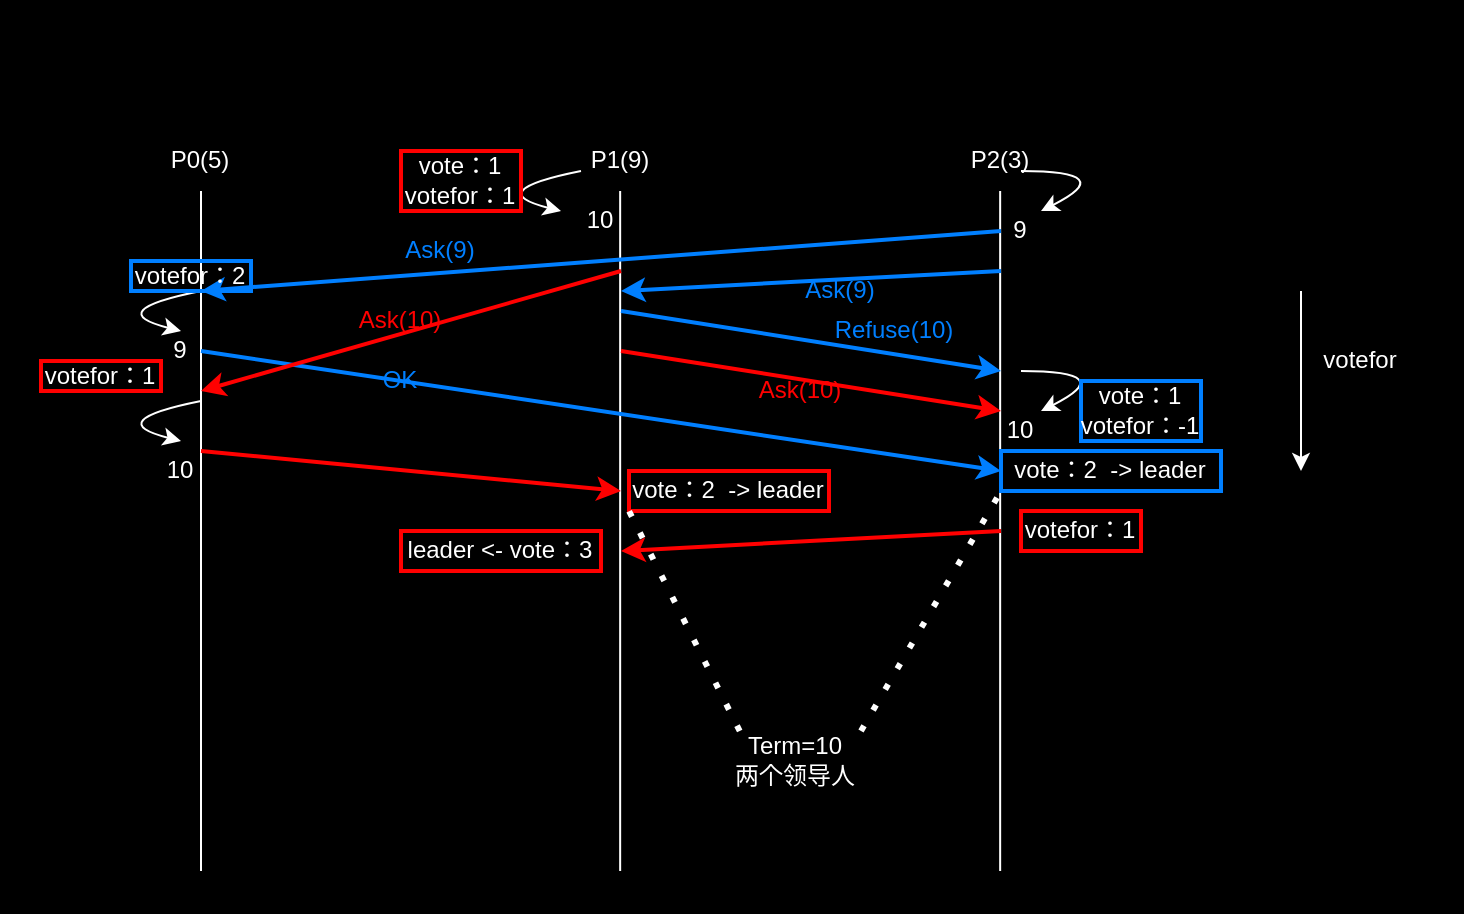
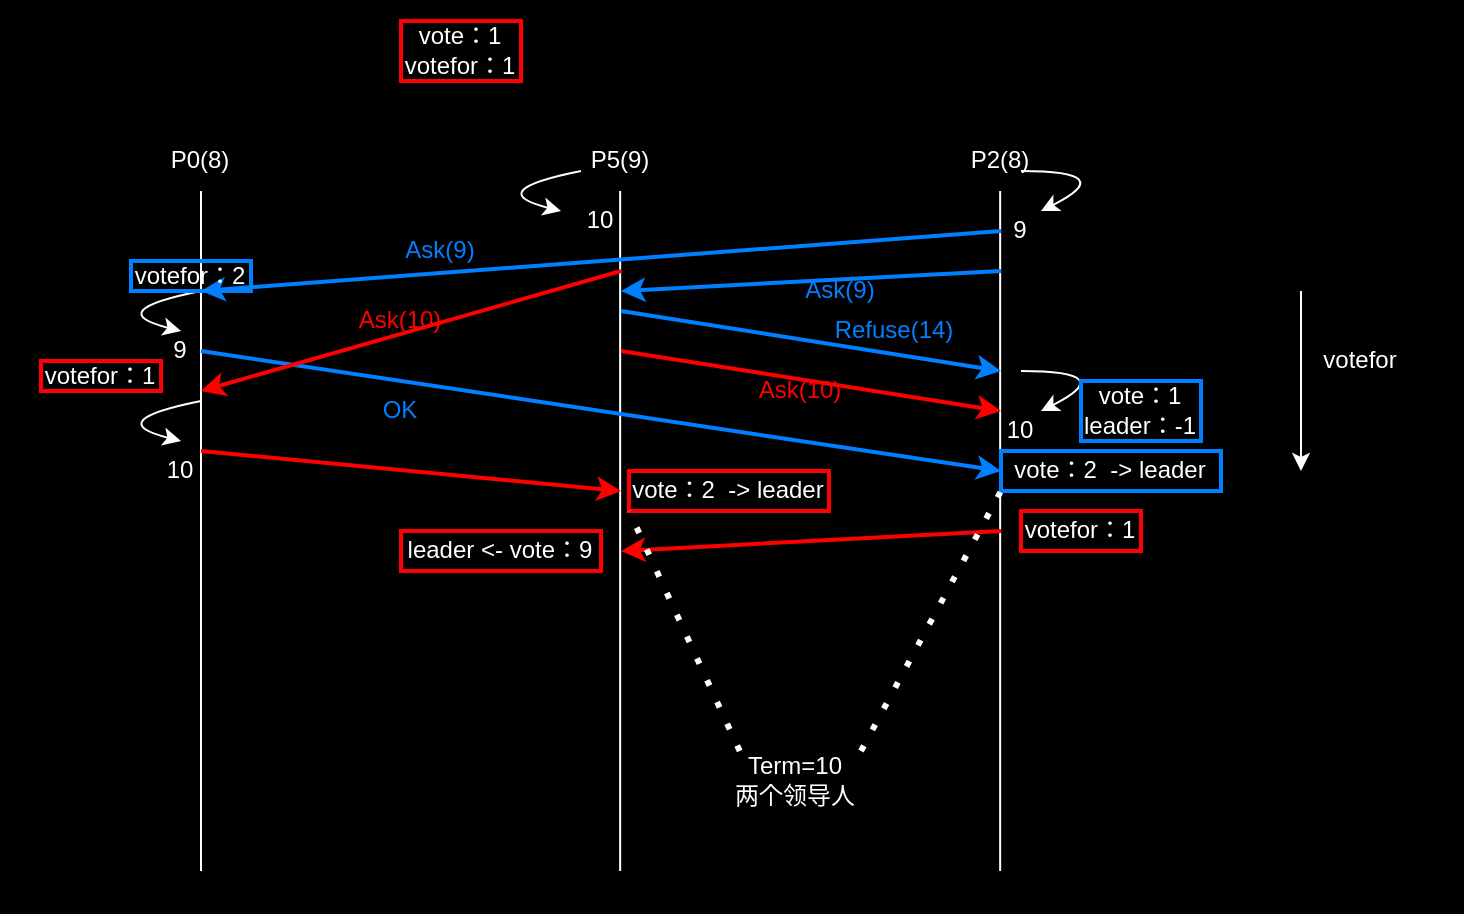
(201, 161) -> (201, 161)
(621, 161) -> (621, 161)
(1001, 161) -> (1001, 161)
(461, 181) -> (461, 51)
(895, 331) -> (895, 331)
(401, 381) -> (401, 411)
(1141, 411) -> (1141, 411)
(501, 551) -> (501, 551)
(796, 761) -> (796, 781)
